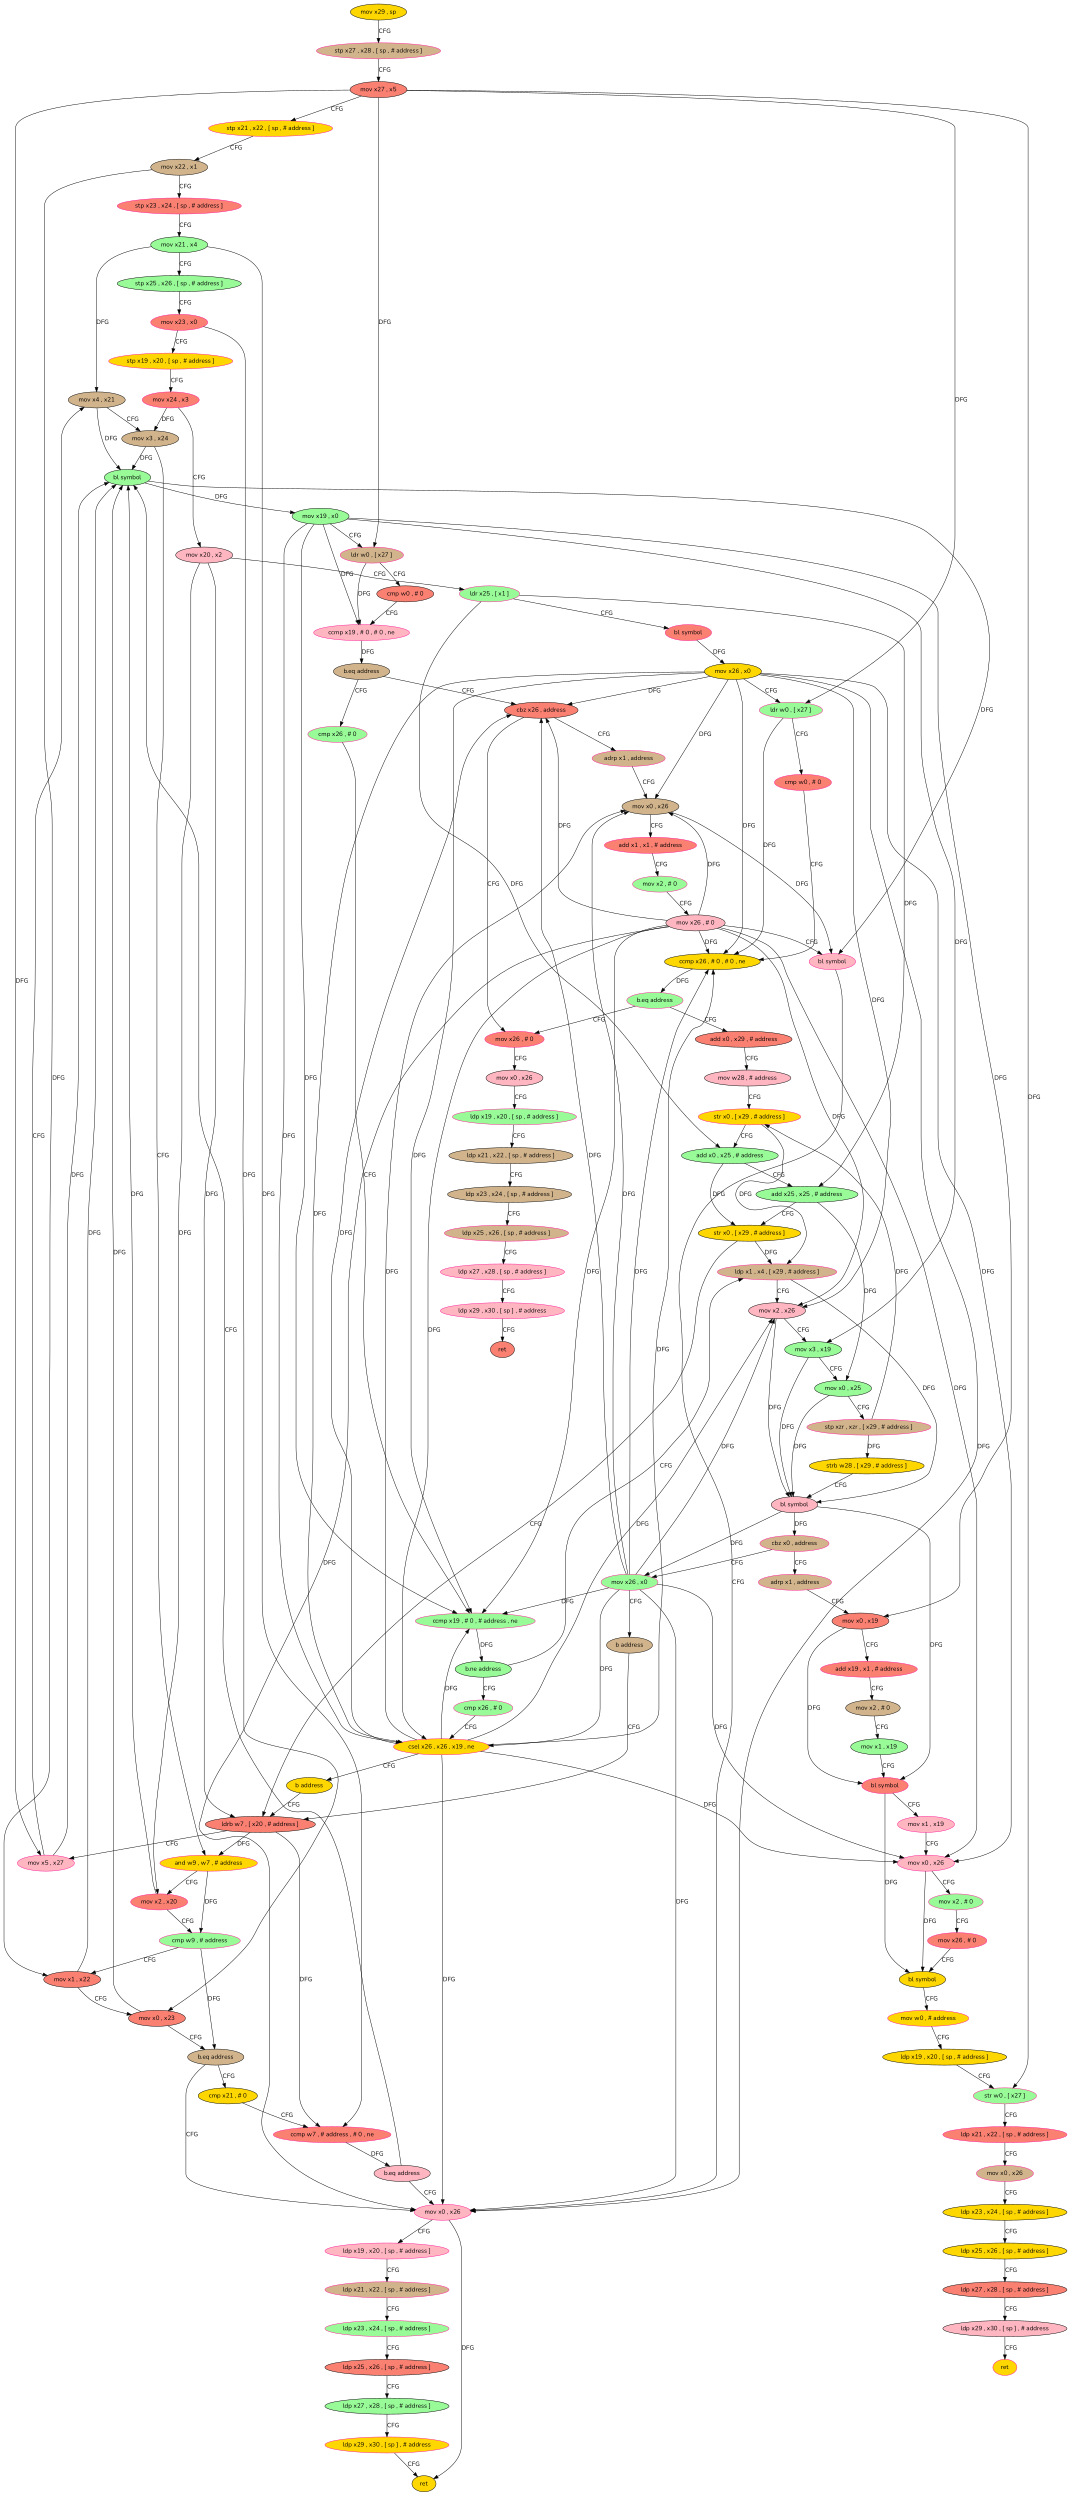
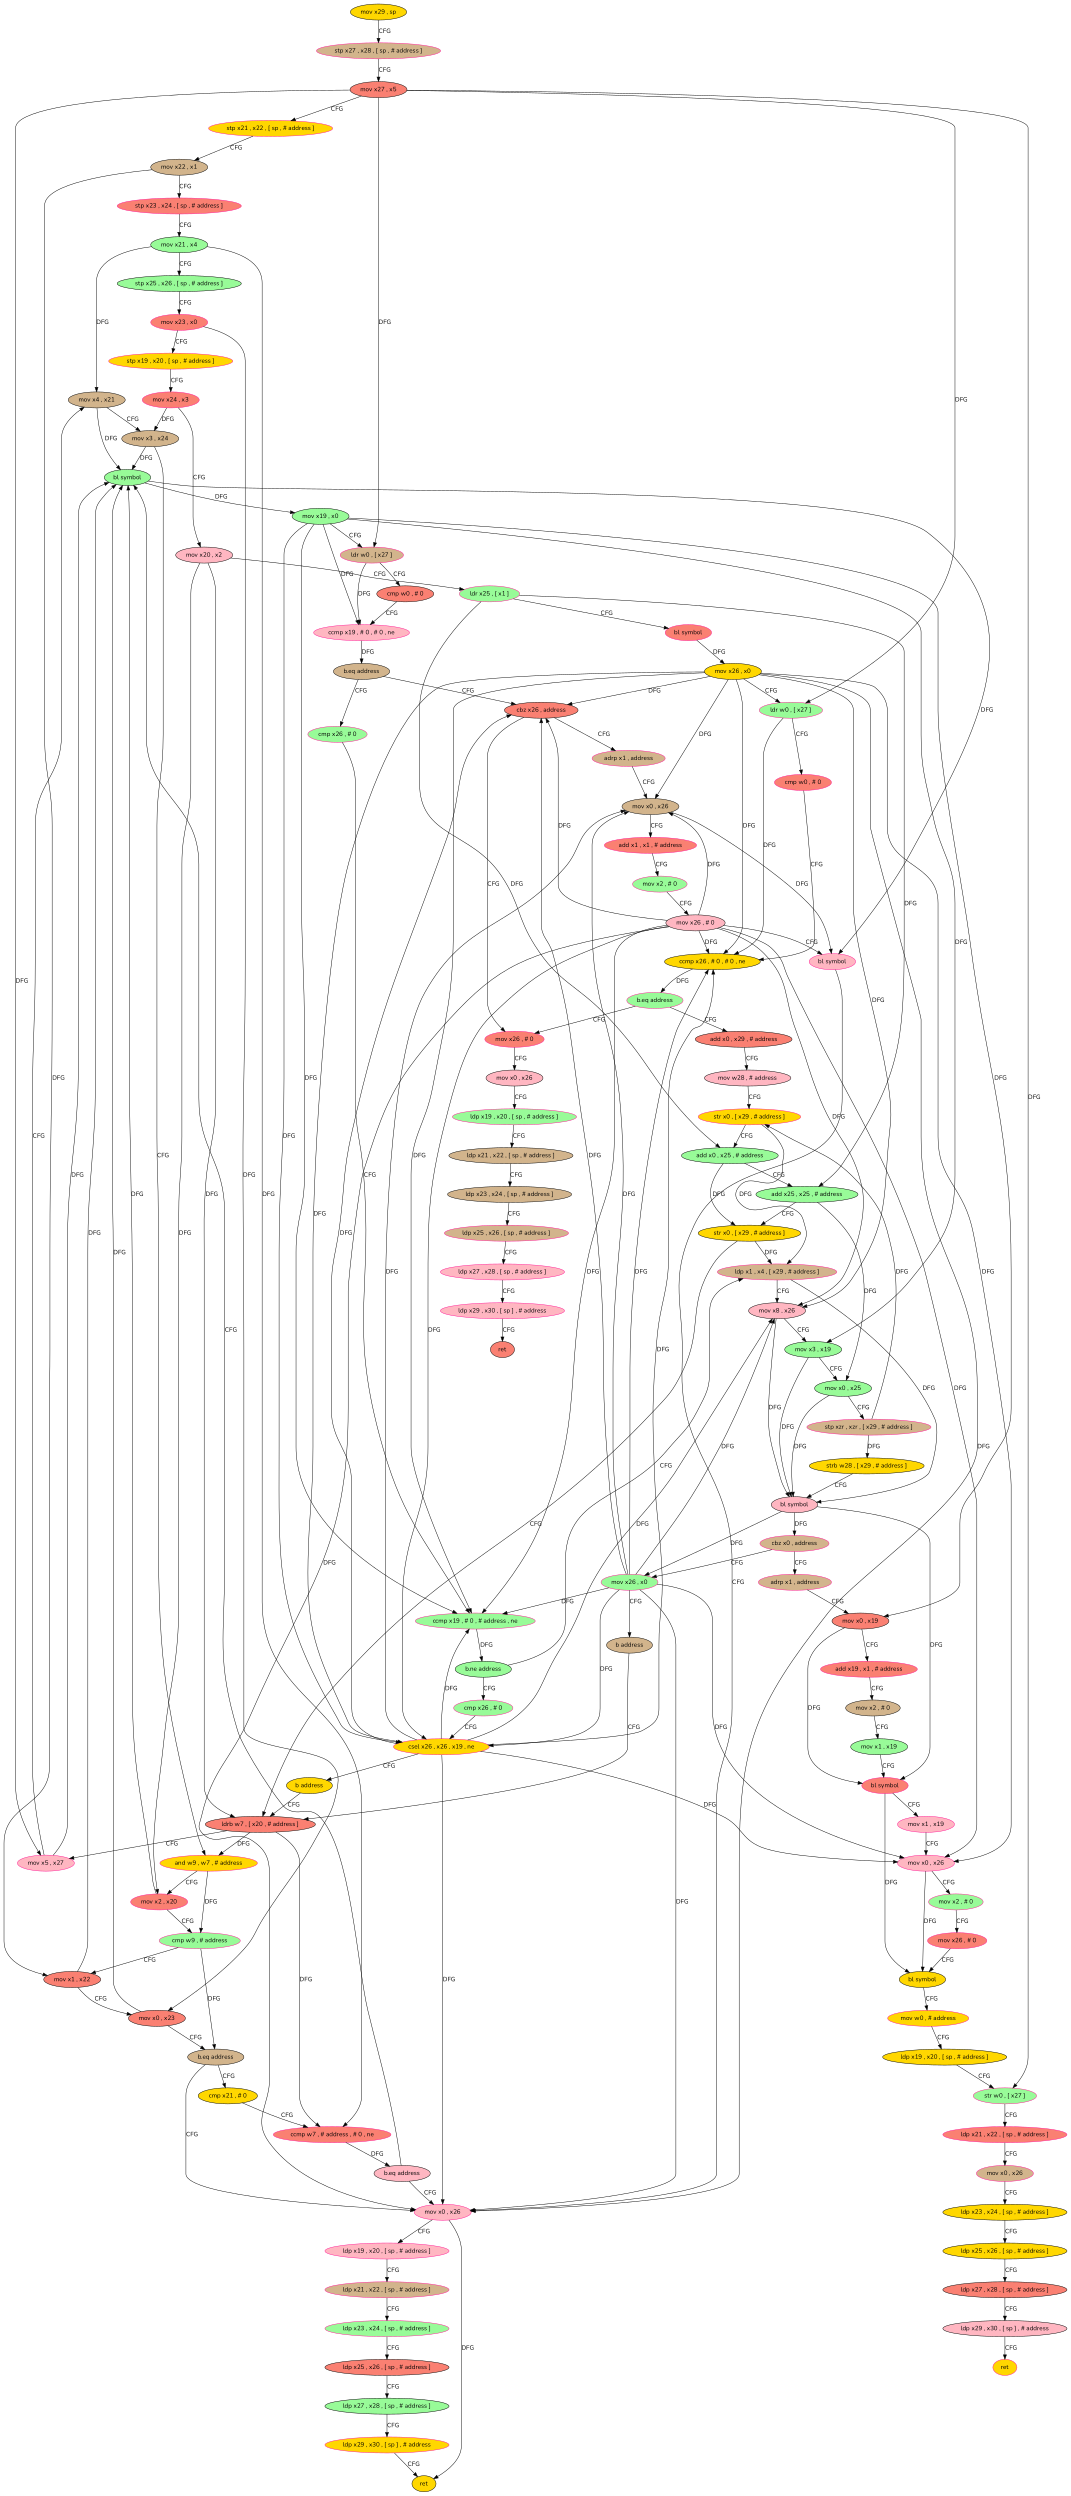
(777, 1311) -> (777, 1311)
